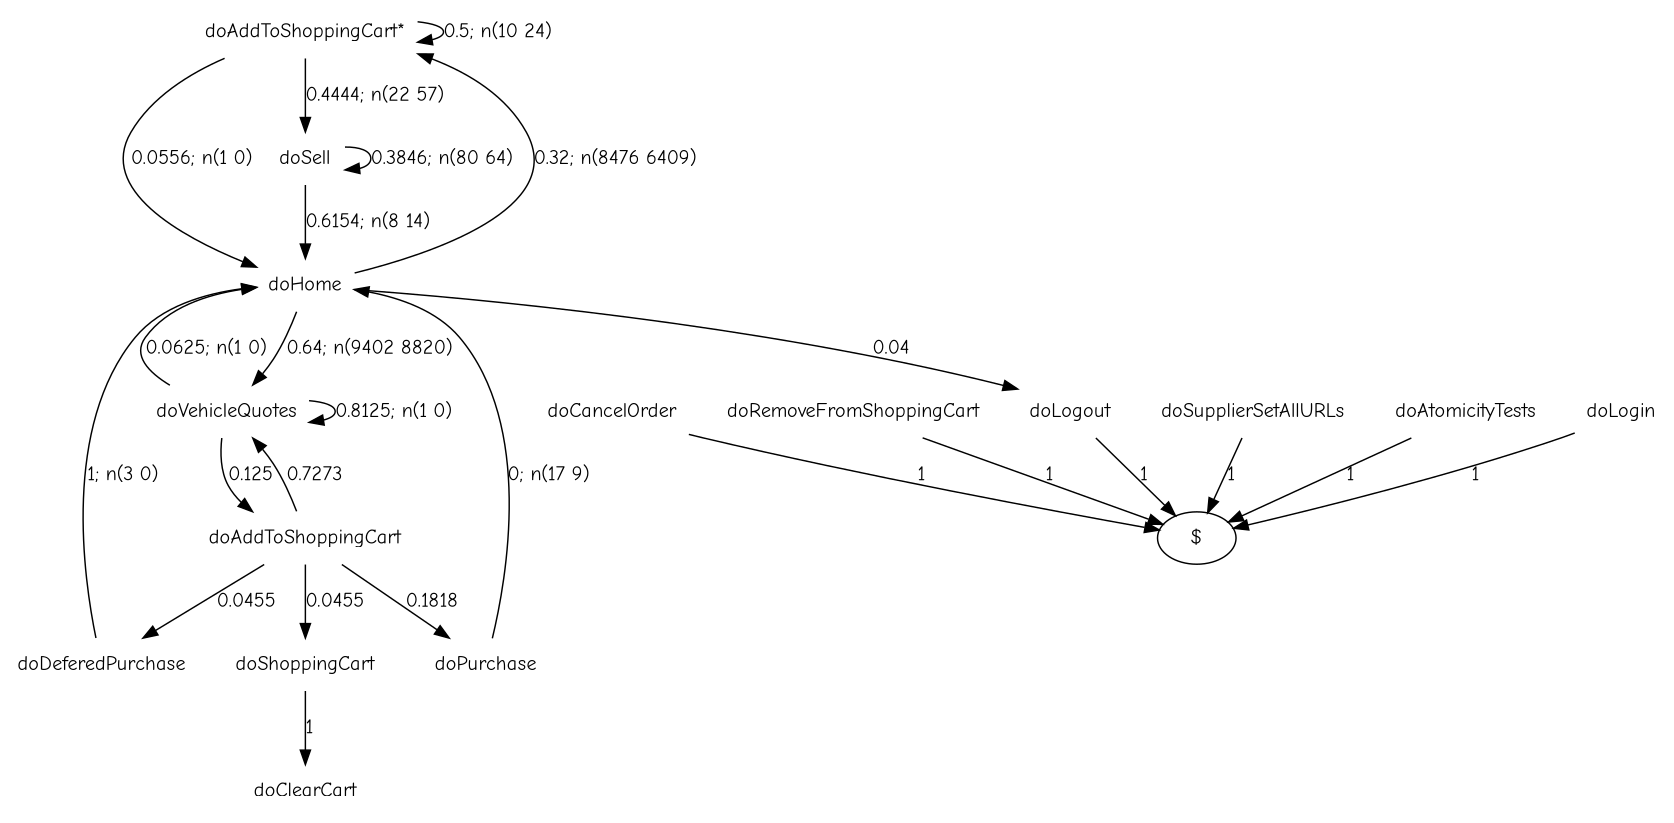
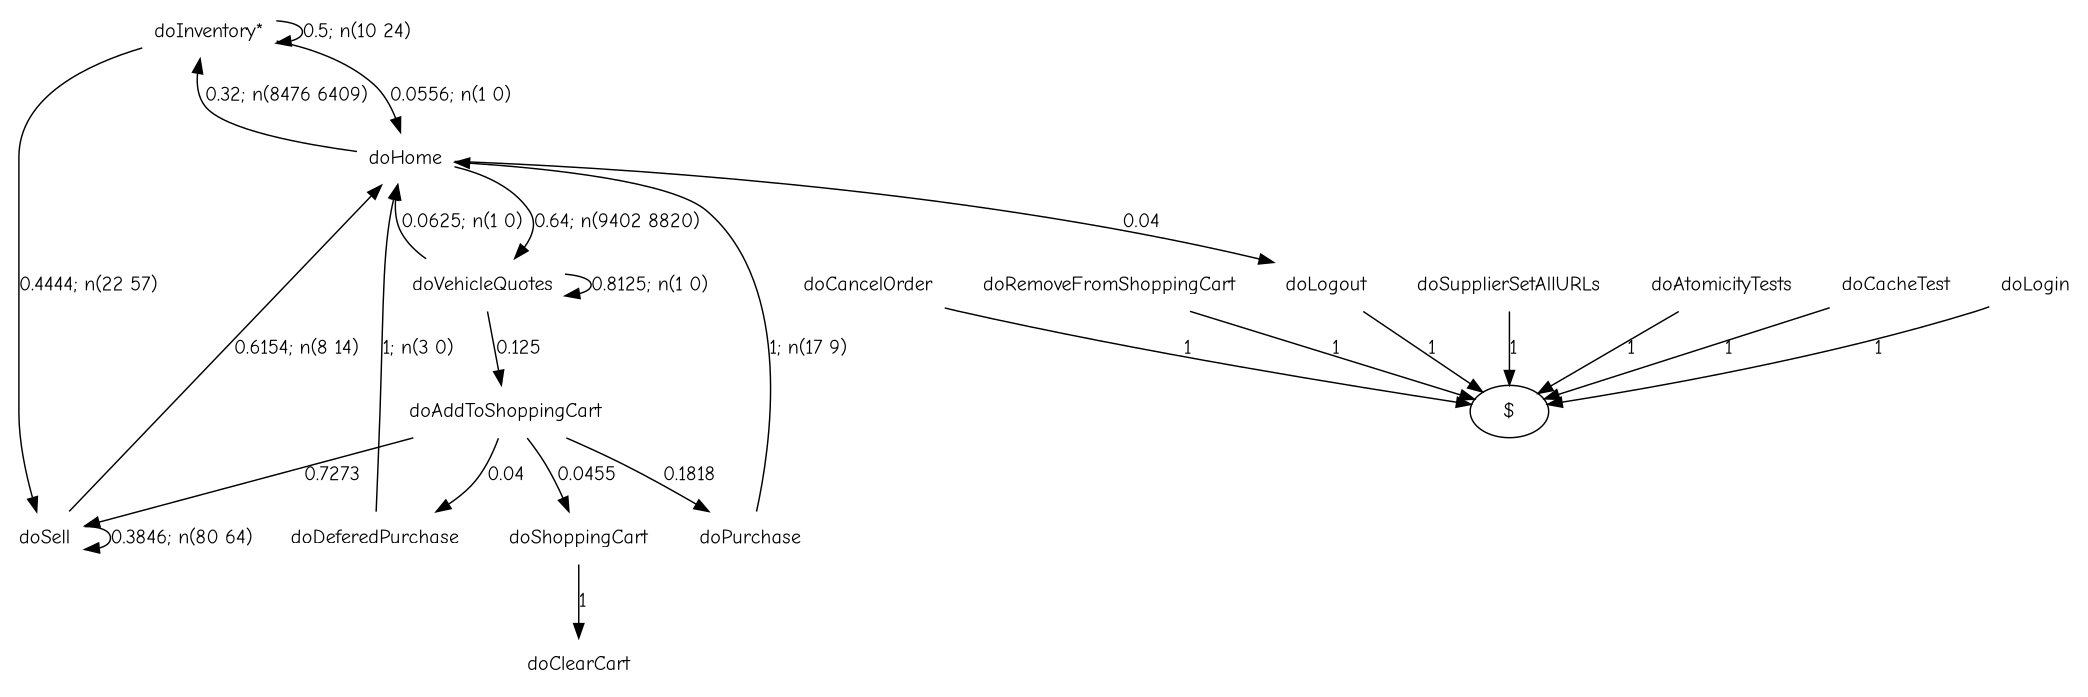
(305, 32) -> (209, 32)
none -> (1896, 285)
(549, 475) -> (809, 348)
(282, 479) -> (256, 480)
(246, 601) -> (506, 475)
